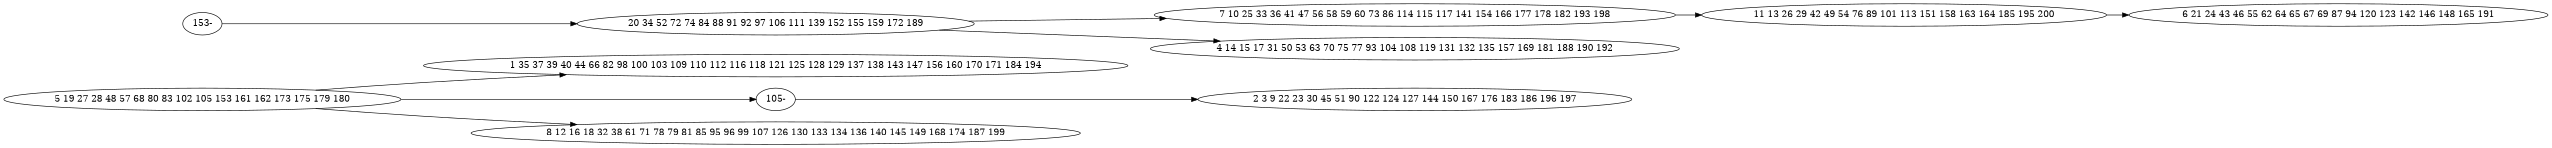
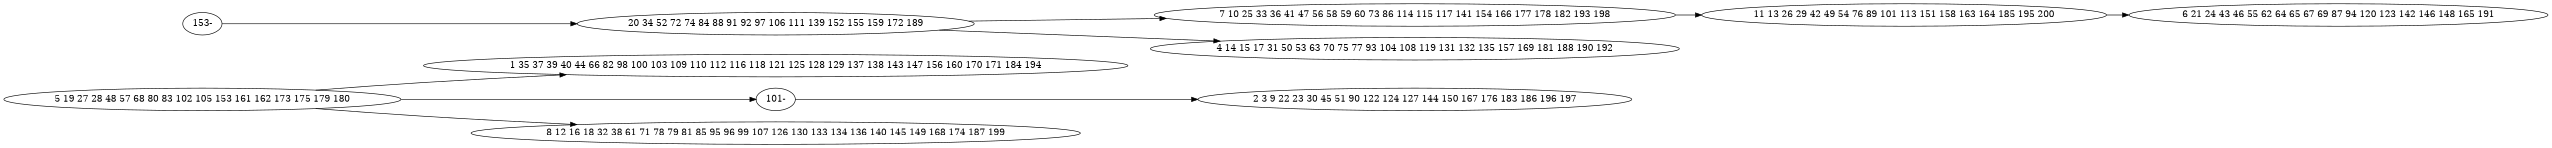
(776, 99) -> (776, 99)
